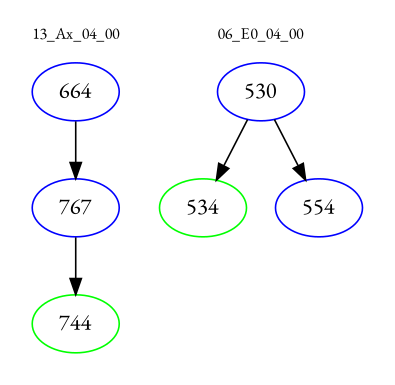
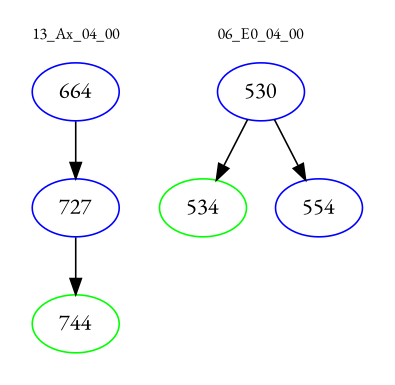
(76, 208) -> (76, 208)
